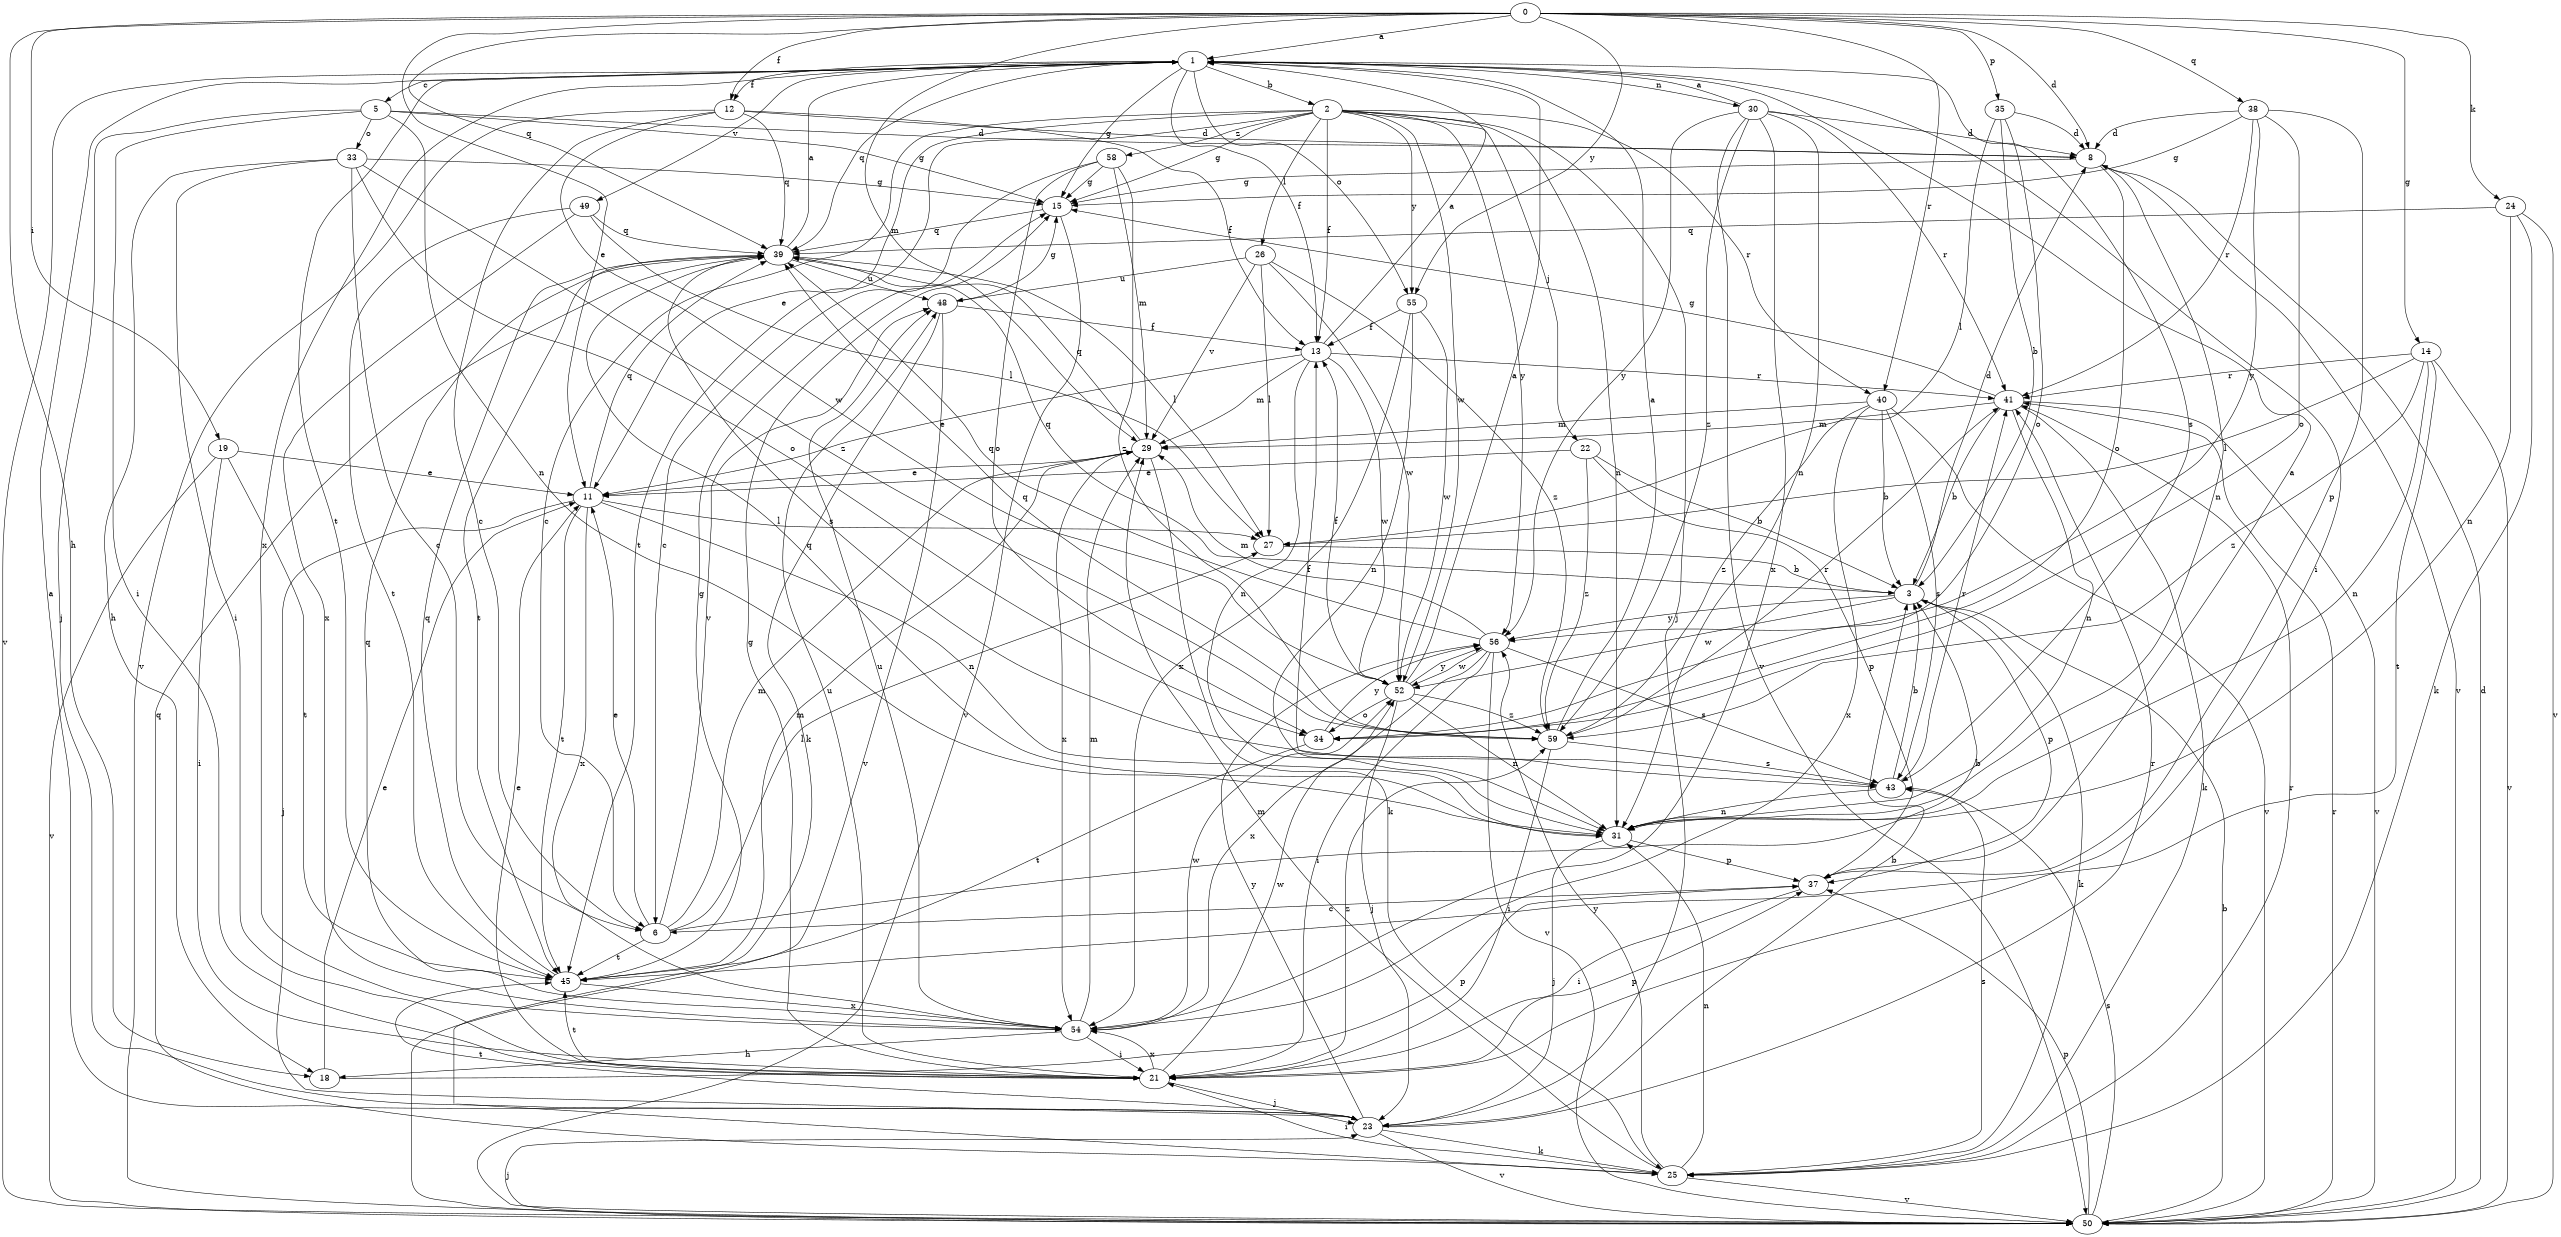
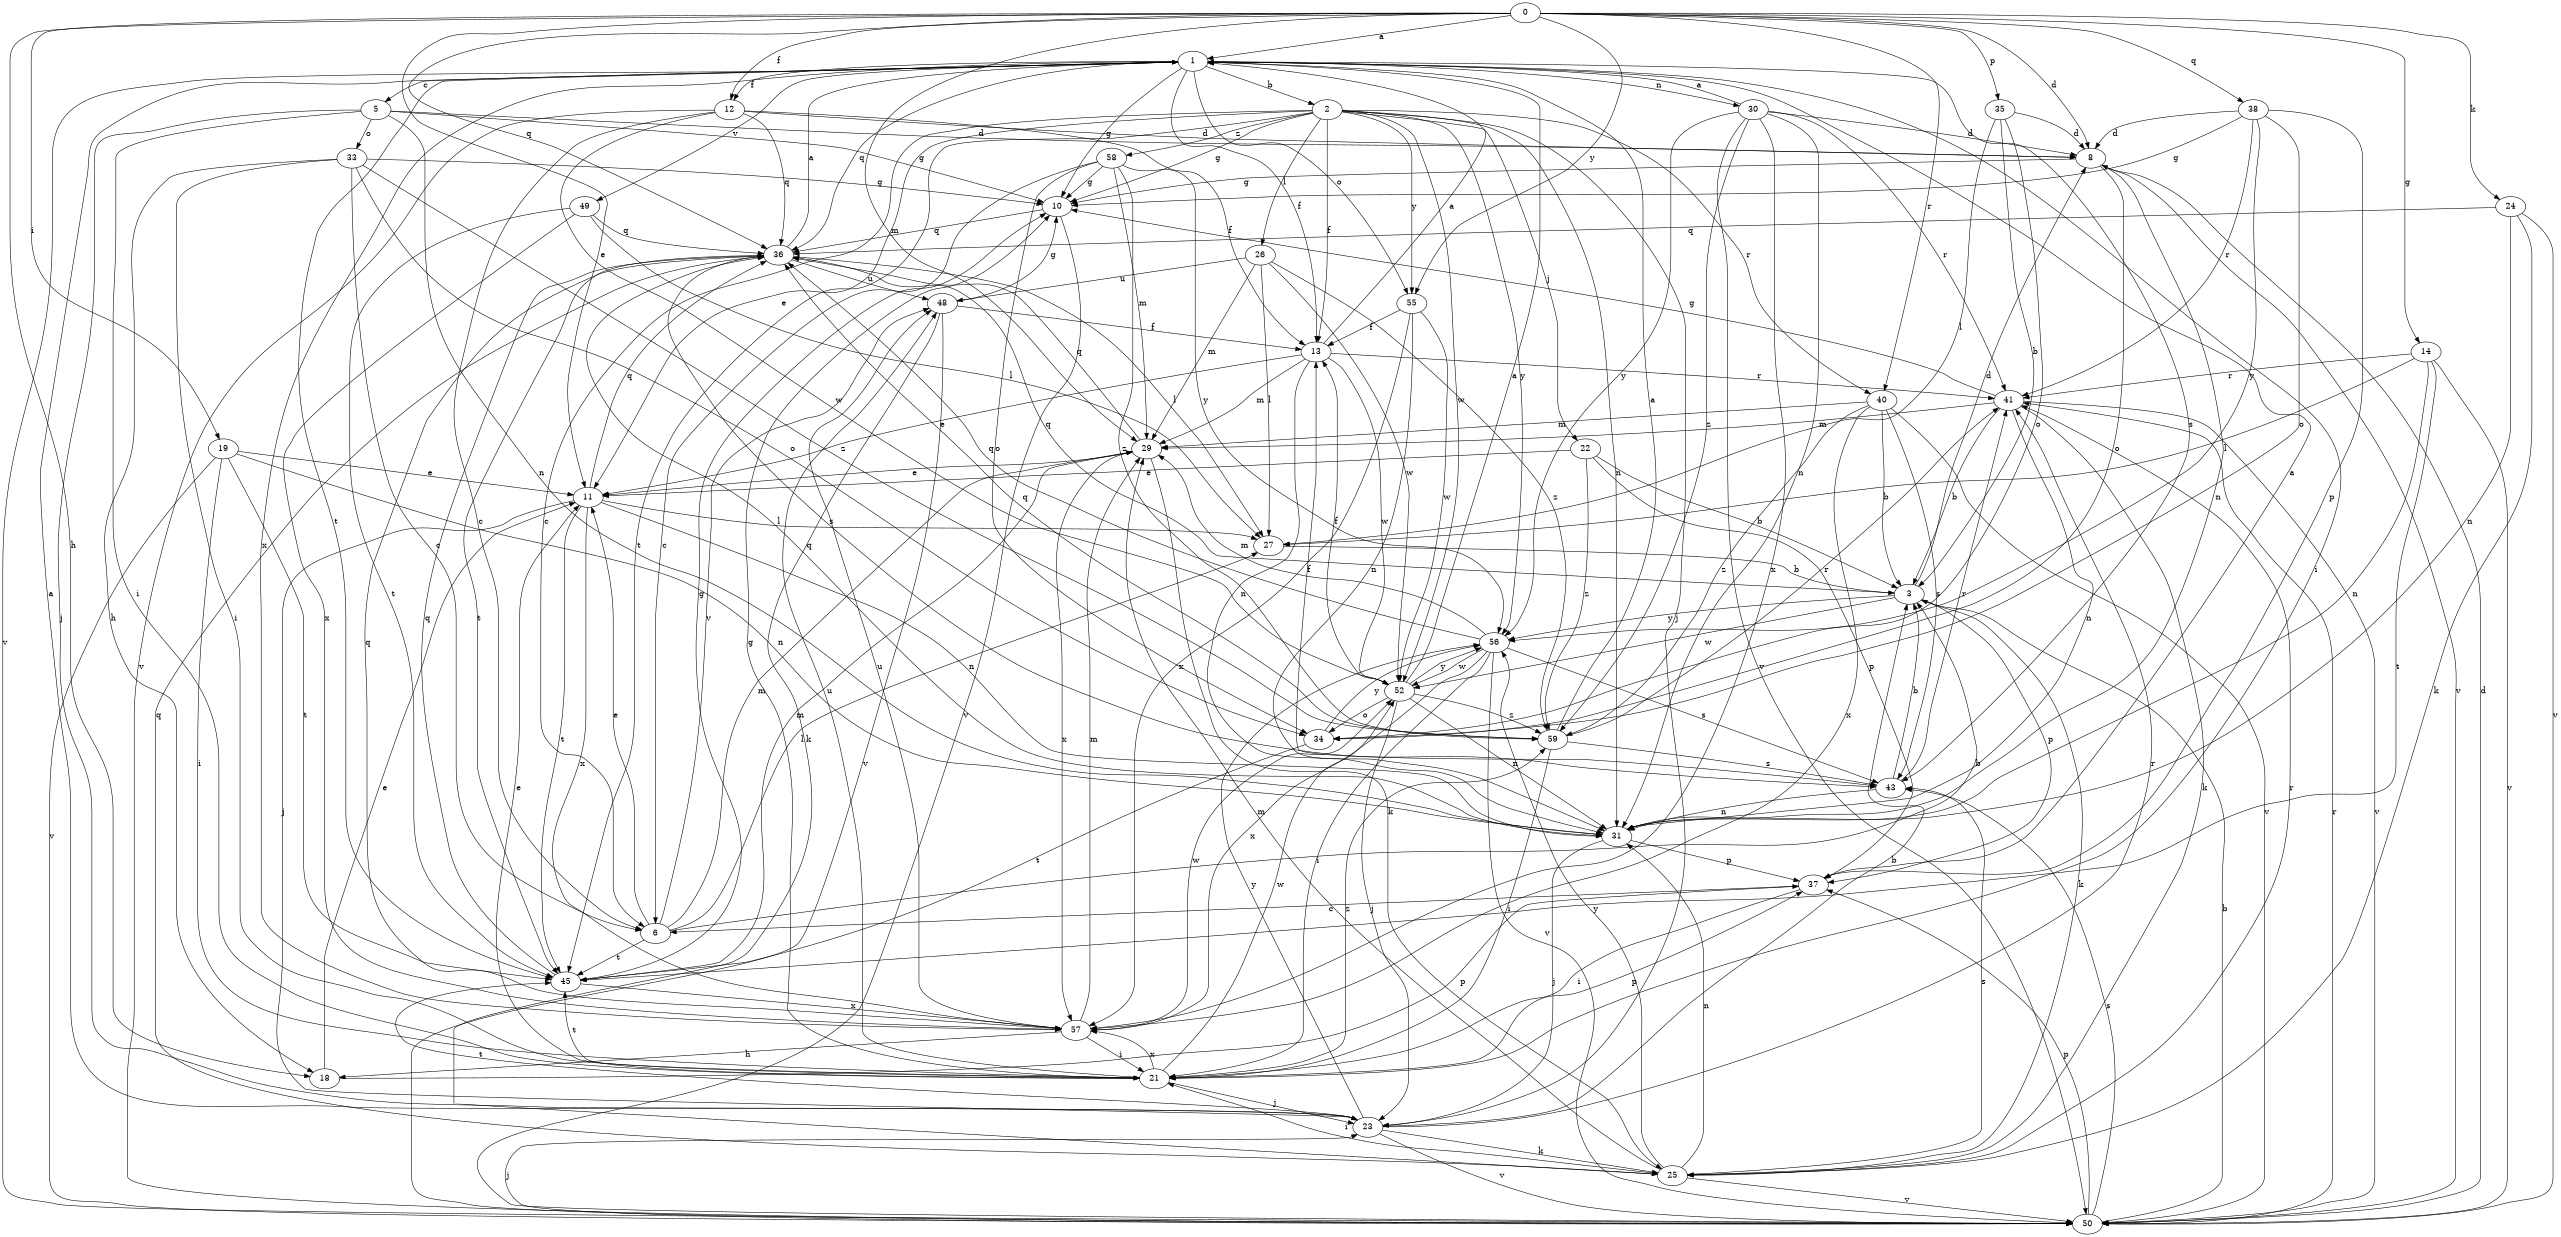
(1057, 207) -> (1057, 207)
(779, 255) -> (779, 255)
(1212, 352) -> (1212, 352)
none -> (1230, 452)
(2043, 633) -> none
none -> (883, 740)
(1076, 1030) -> (1076, 1030)
